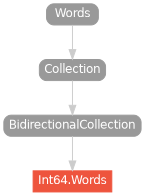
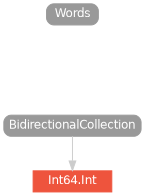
(72, 70) -> none
(72, 181) -> (72, 181)
